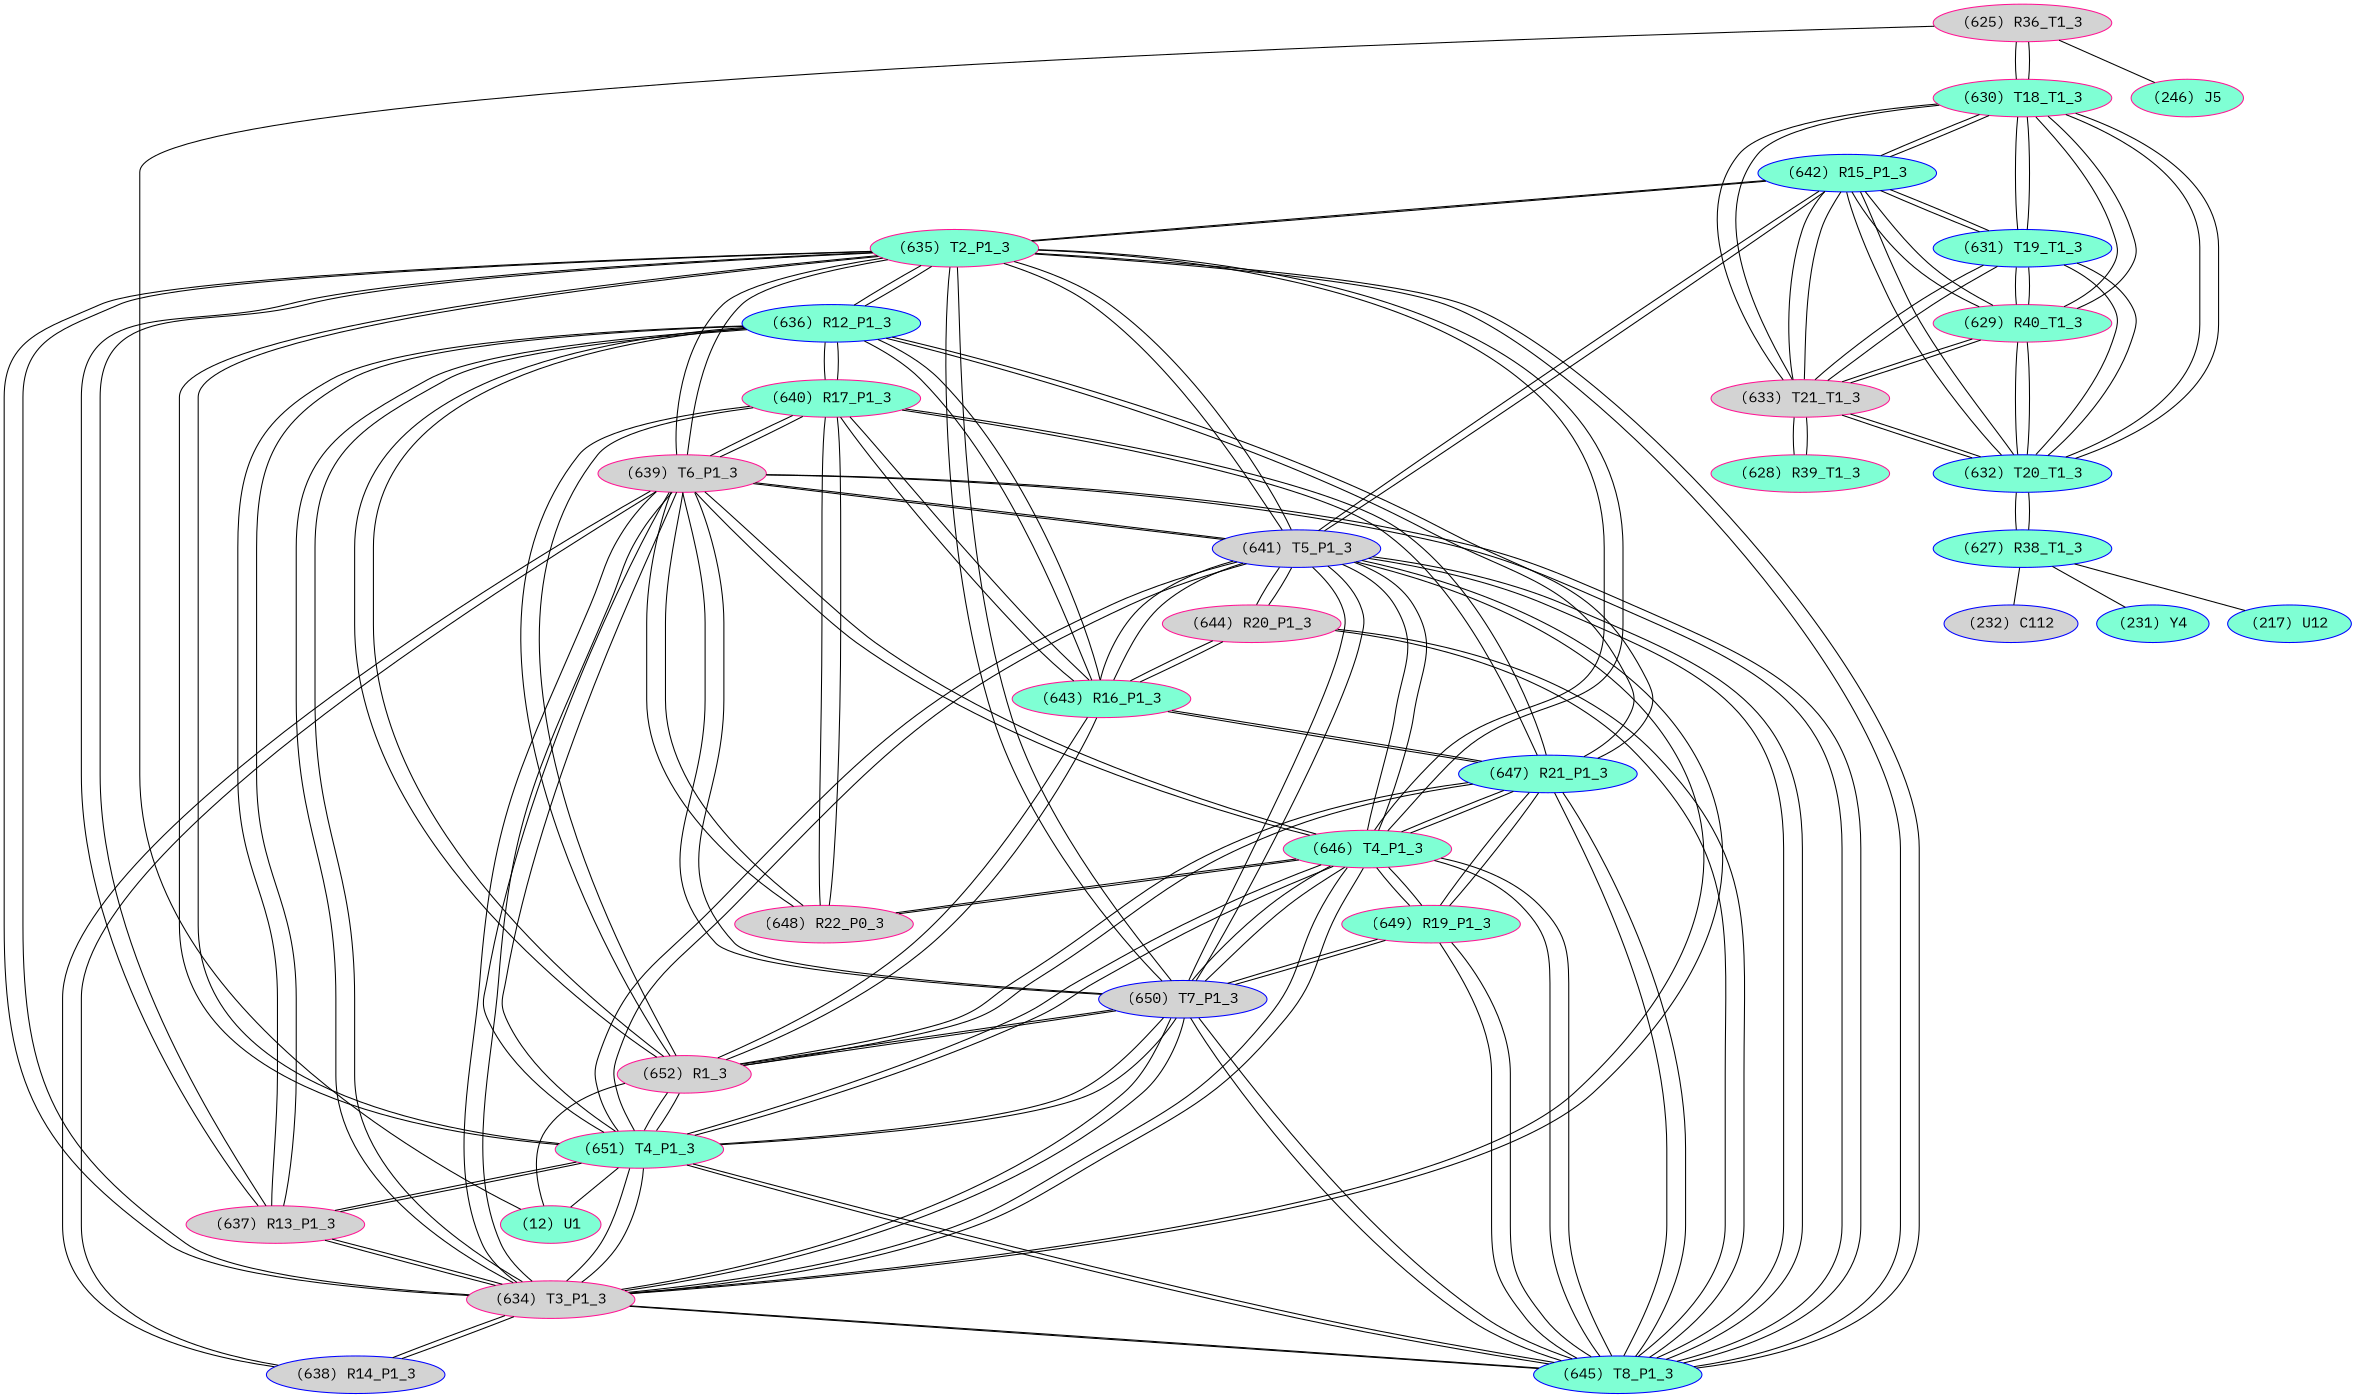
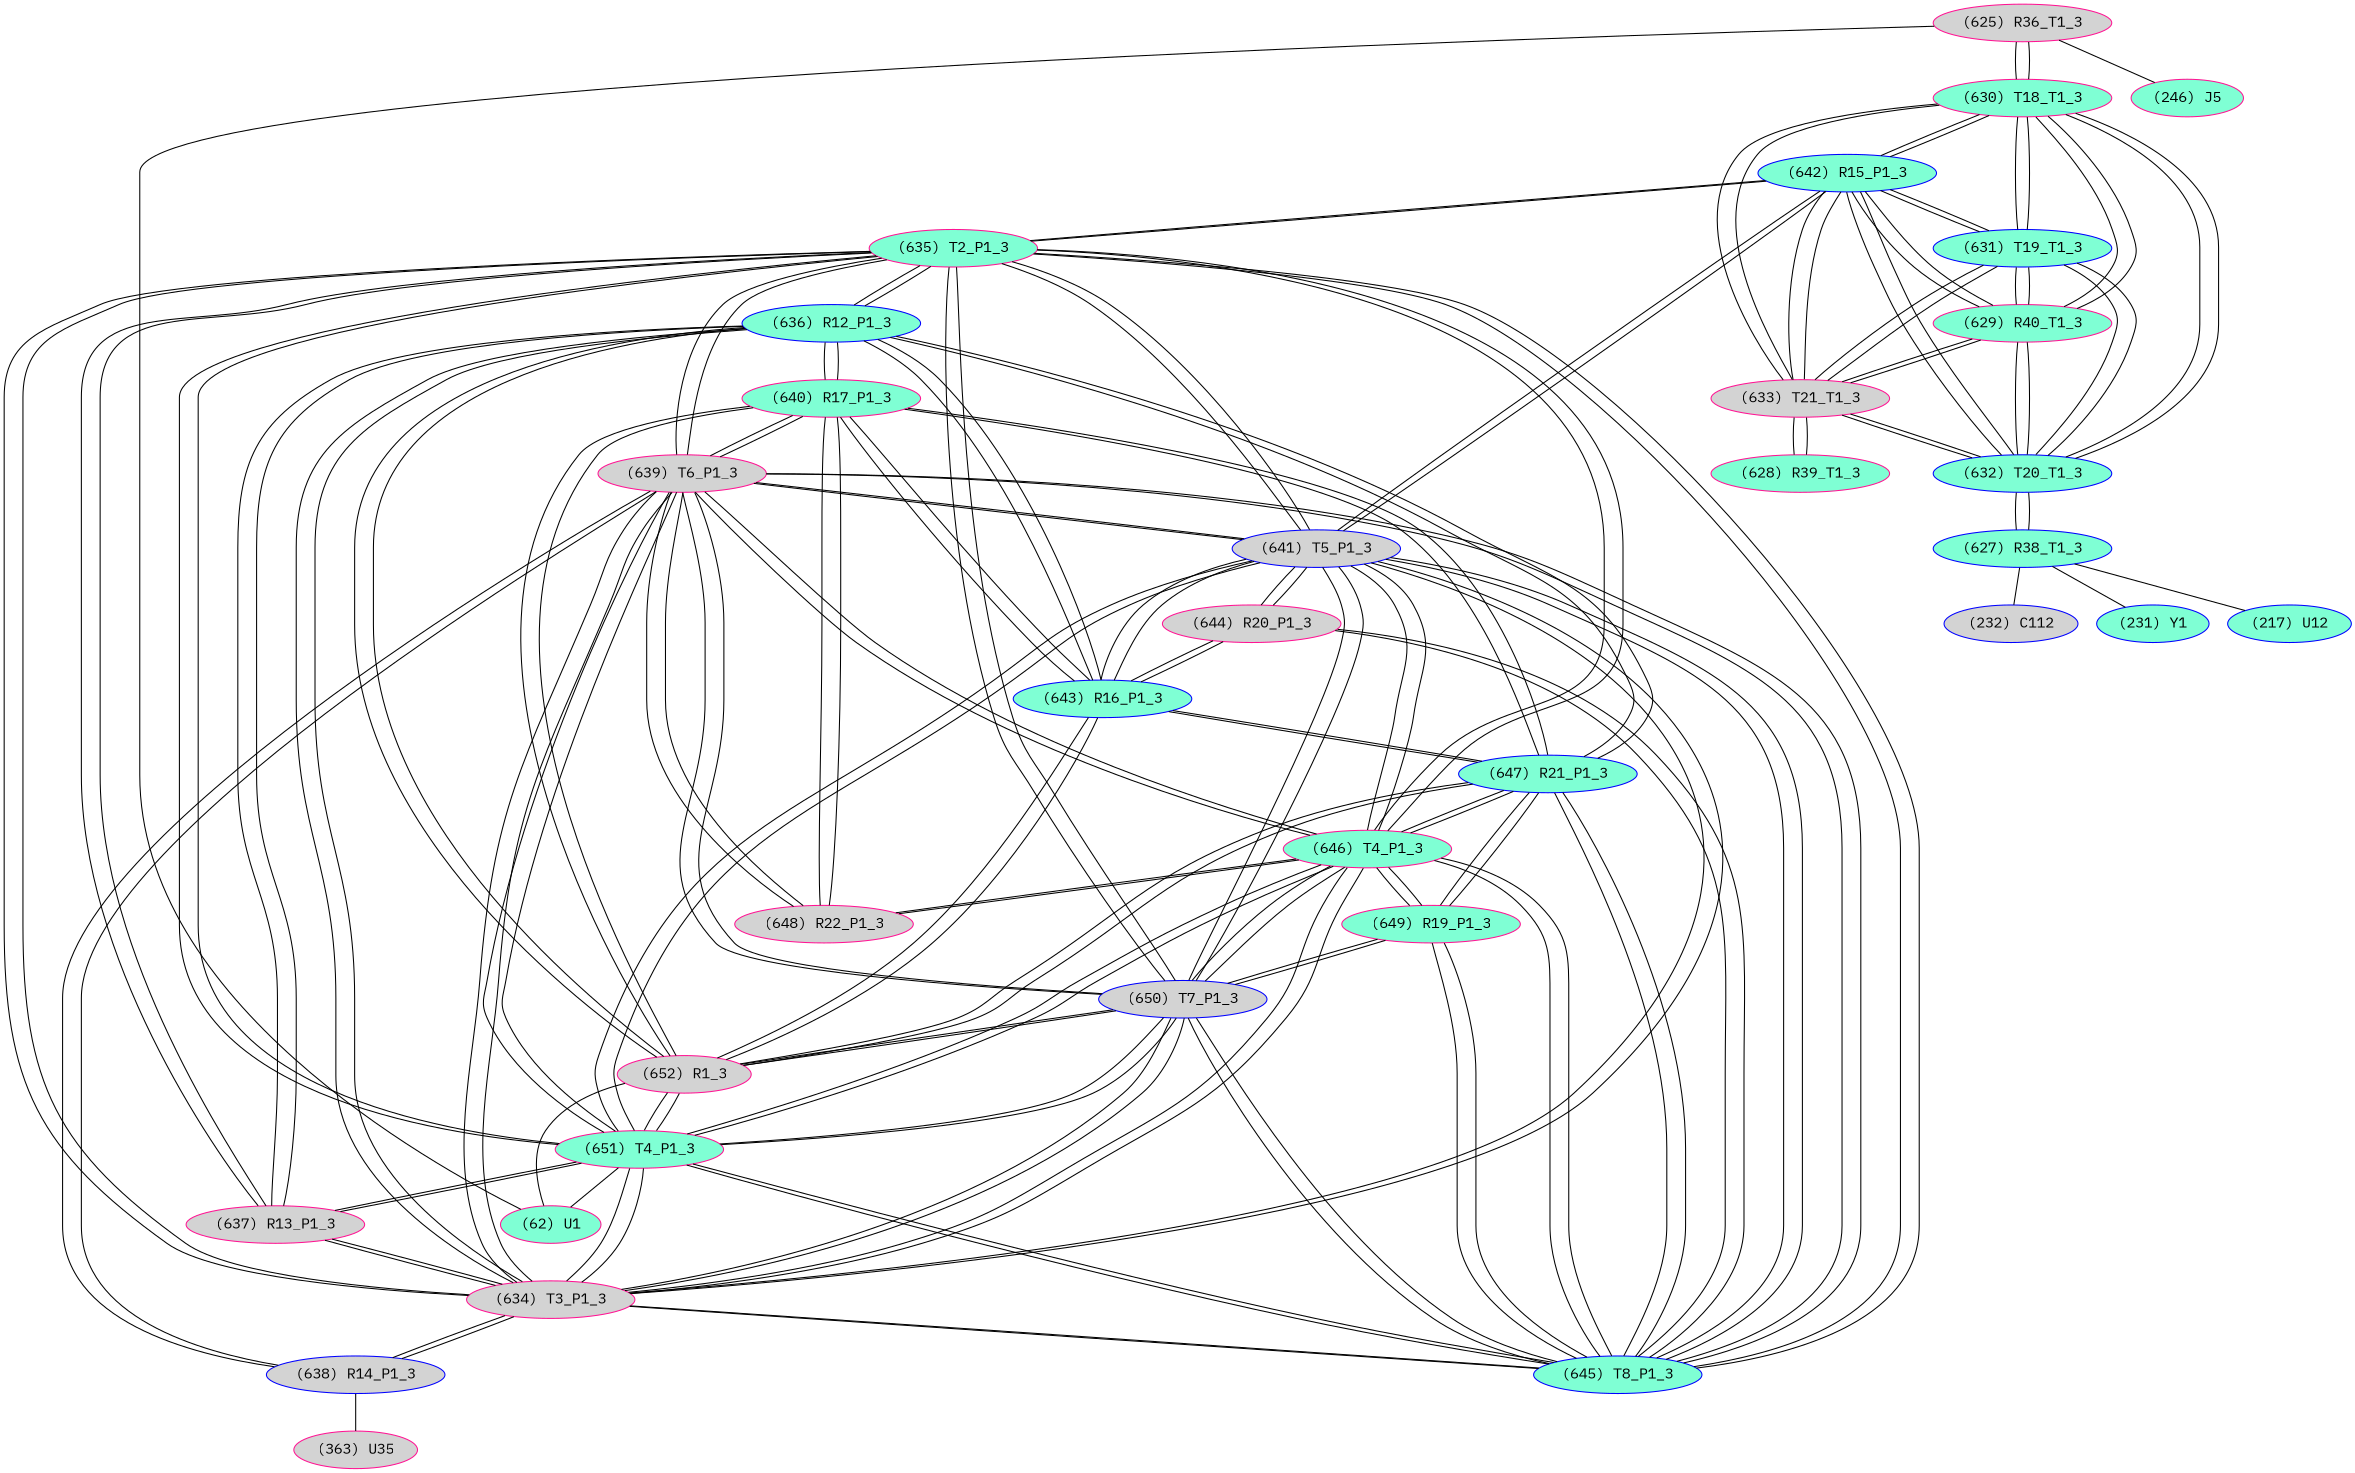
(2153, 624) -> (2153, 624)
(1101, 699) -> (1103, 699)
(824, 924) -> (824, 924)
(551, 1225) -> (551, 1225)
none -> (356, 1450)
